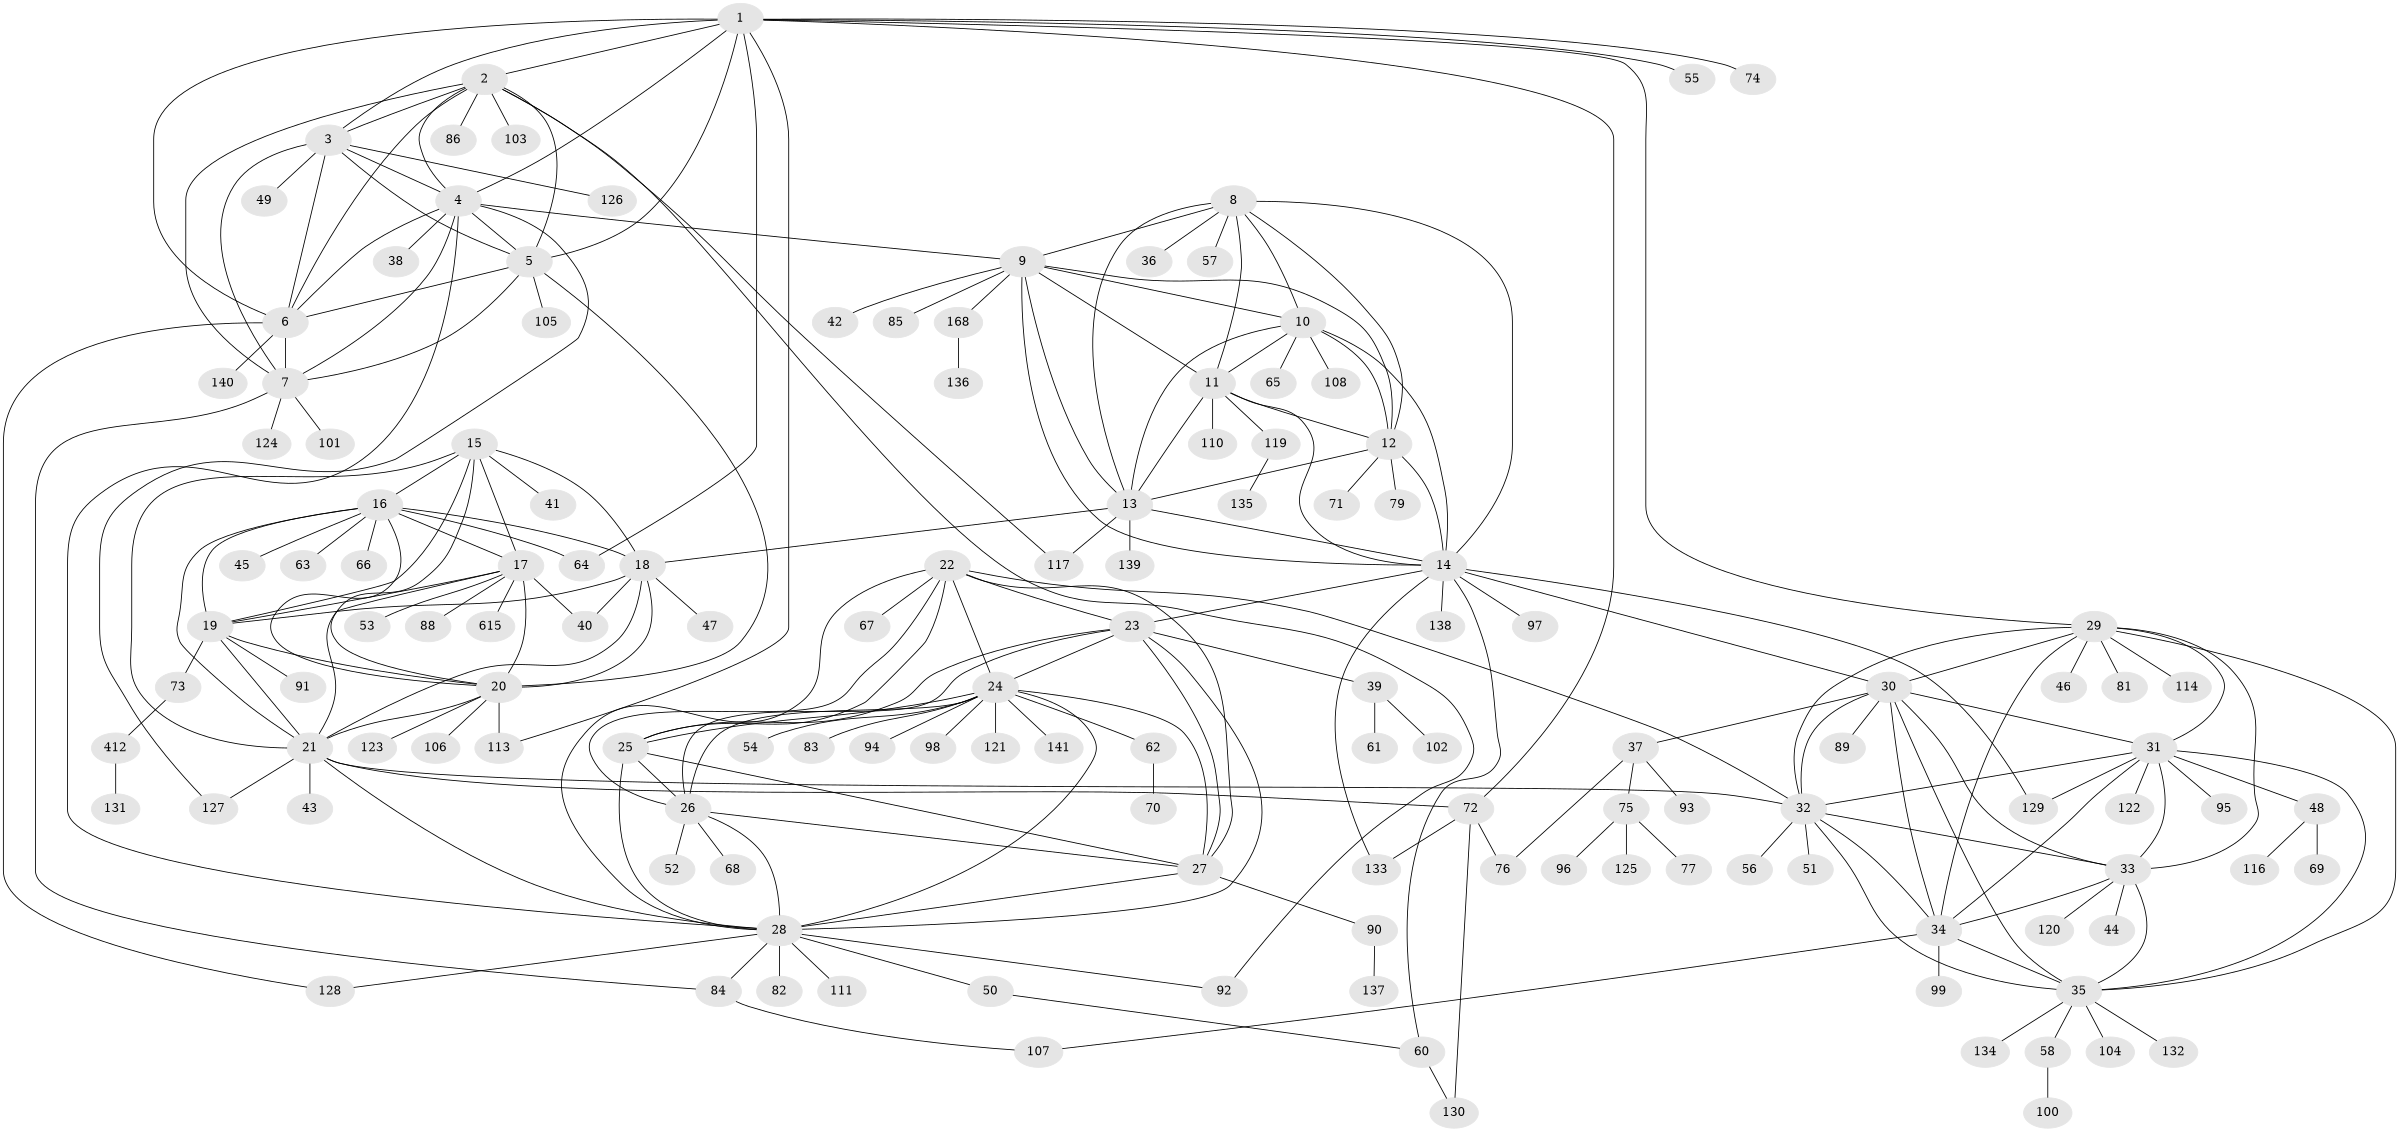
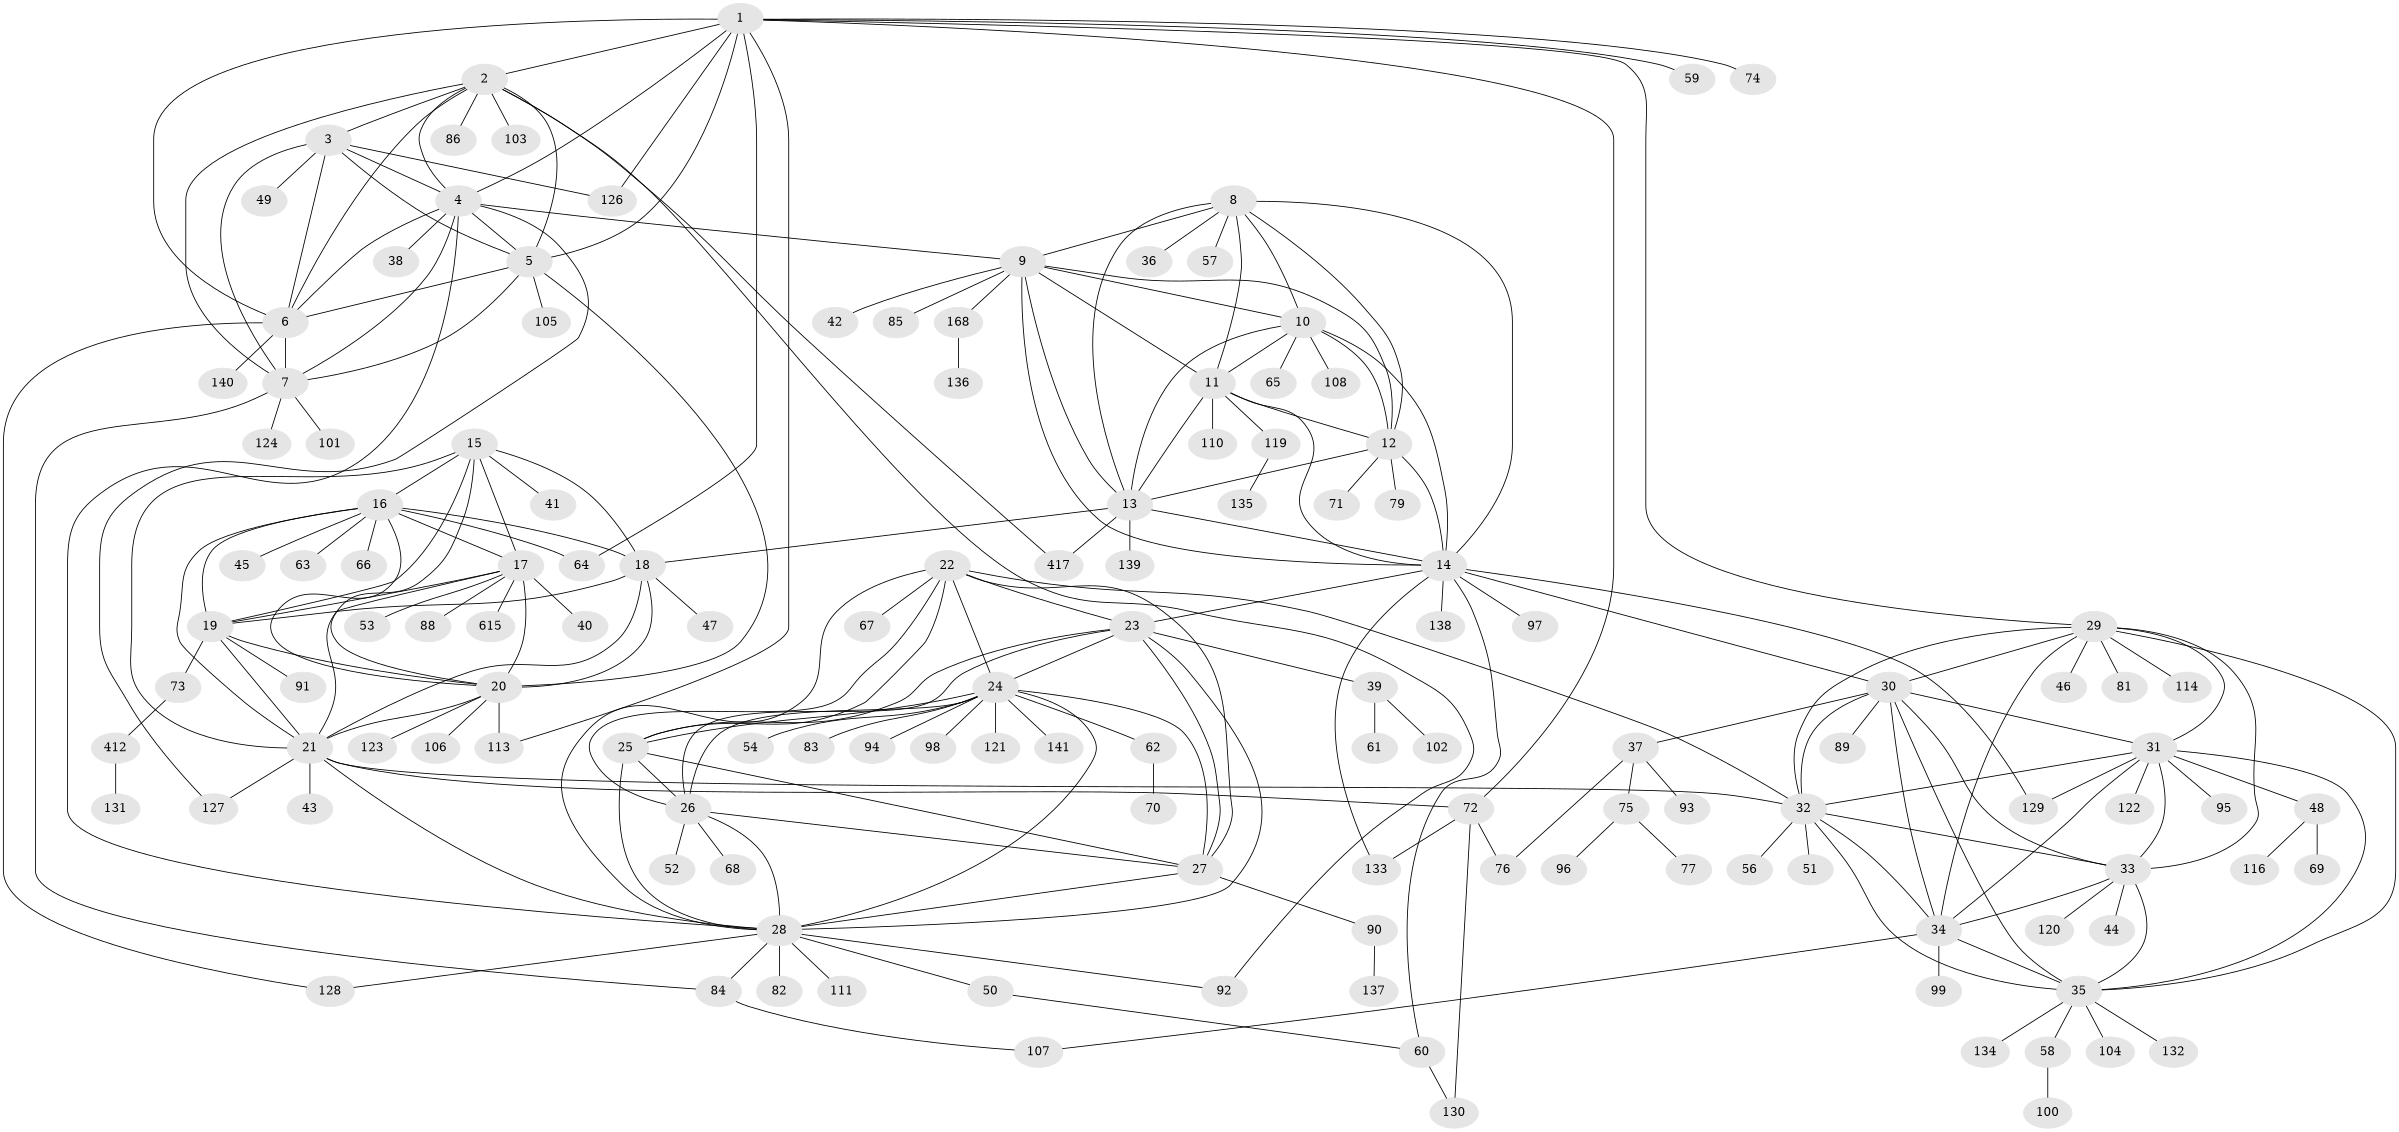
(521, 45) -> (676, 110)
(1692, 79) -> (1692, 79)
(1059, 566) -> (1059, 566)
(614, 596) -> none
(1626, 870) -> none
